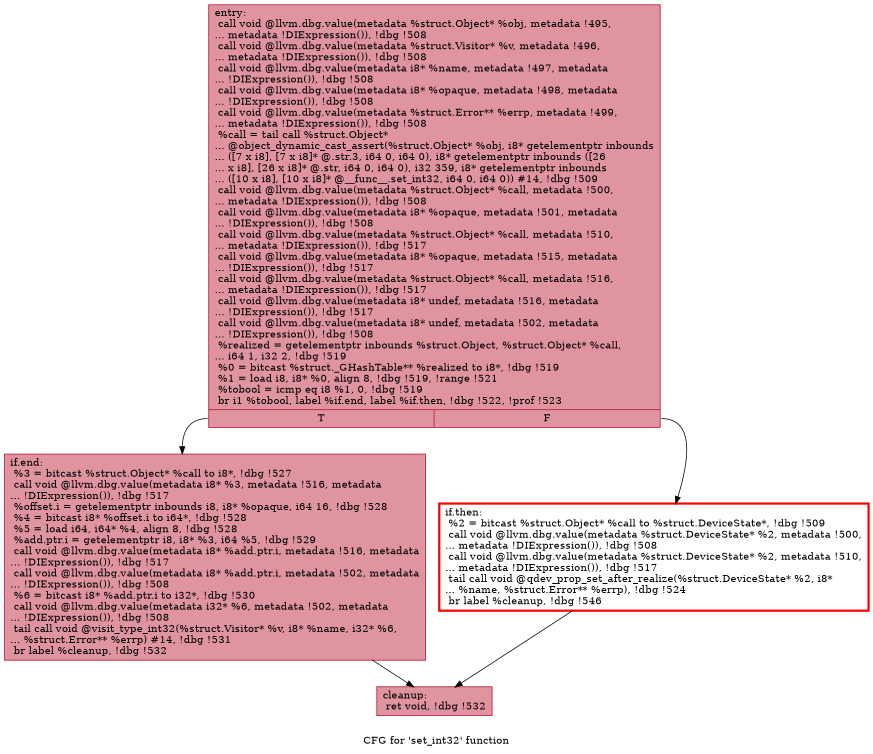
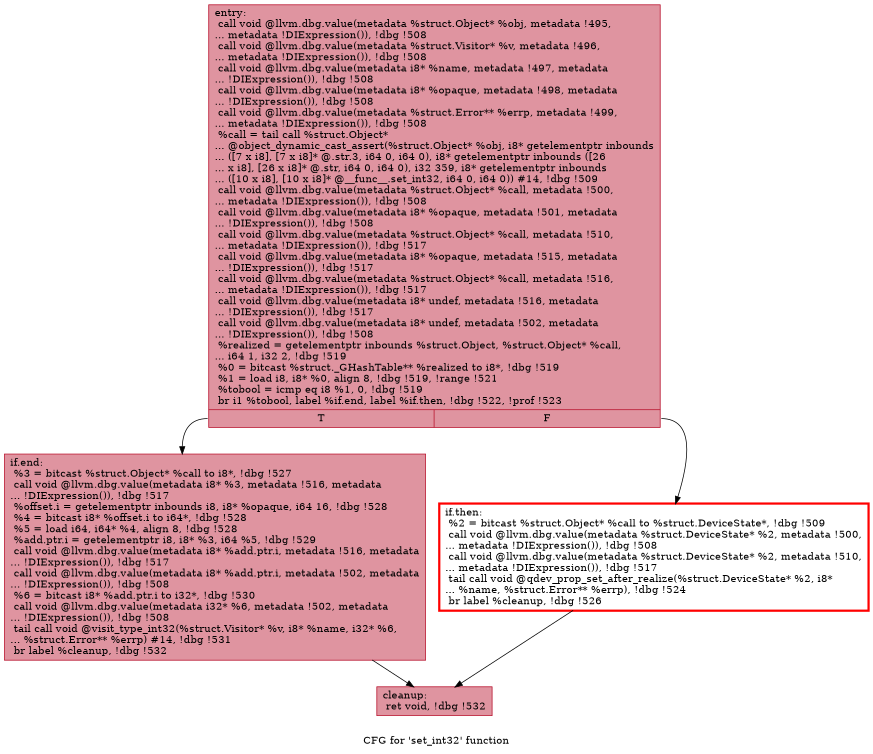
(524, 601) -> (524, 601)
